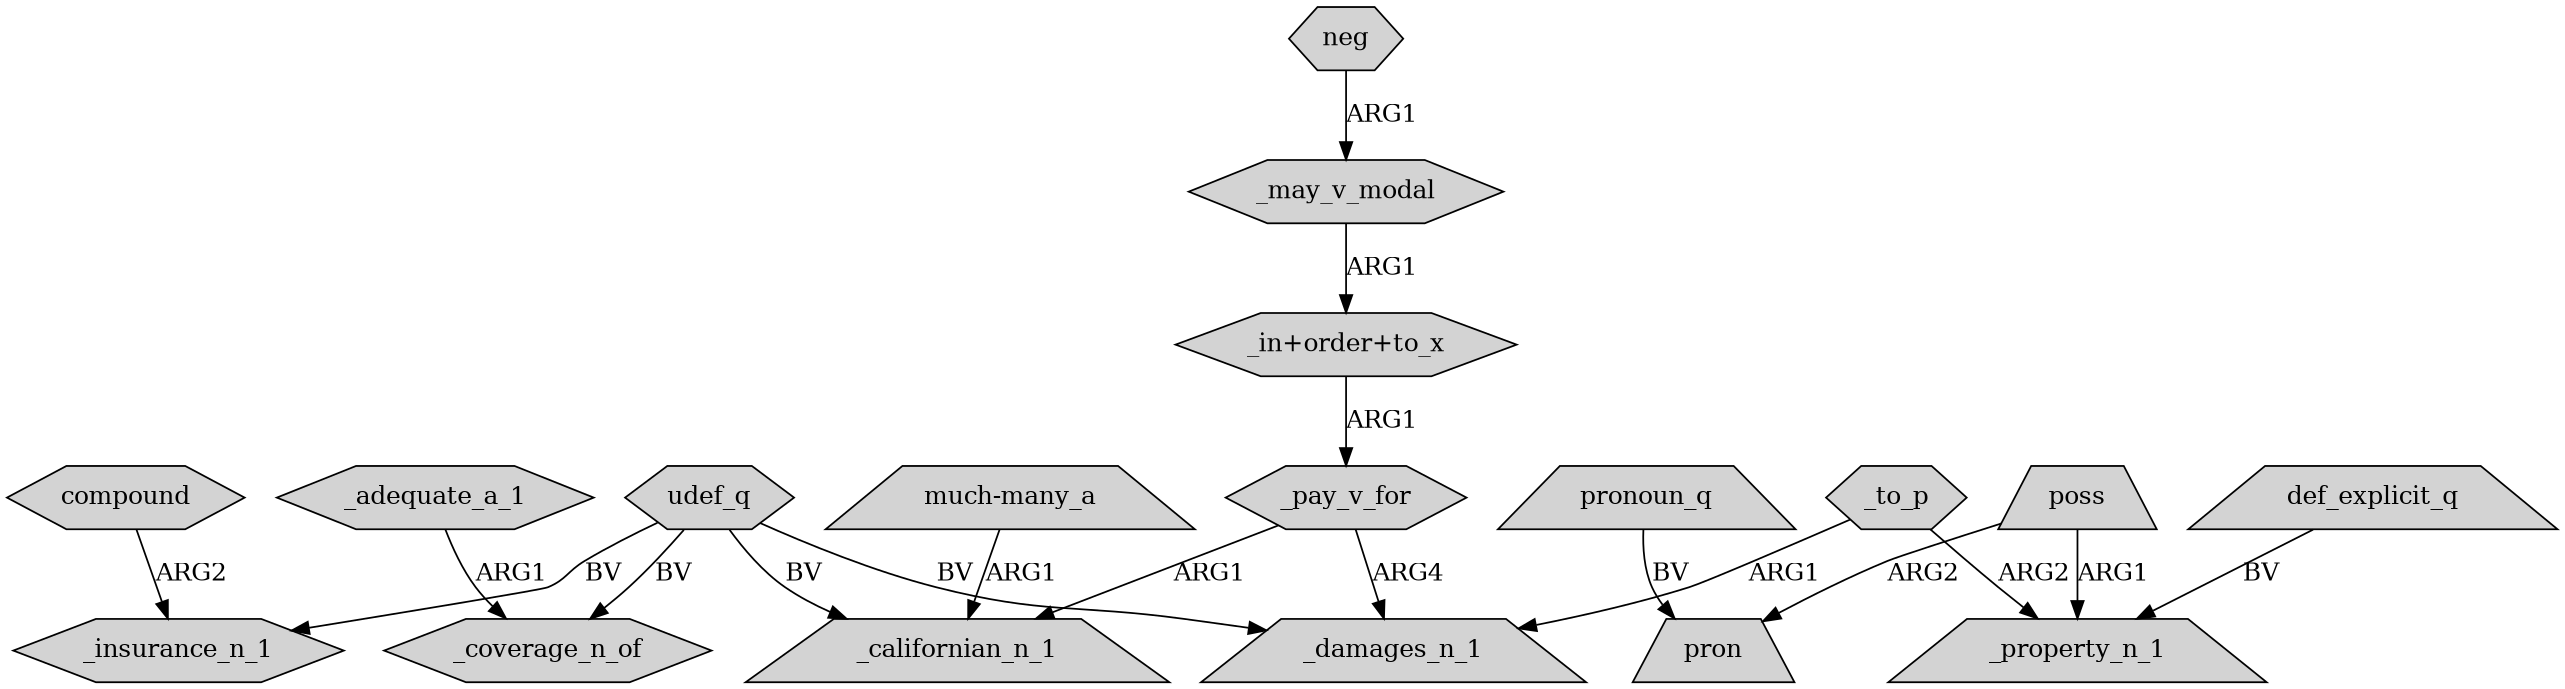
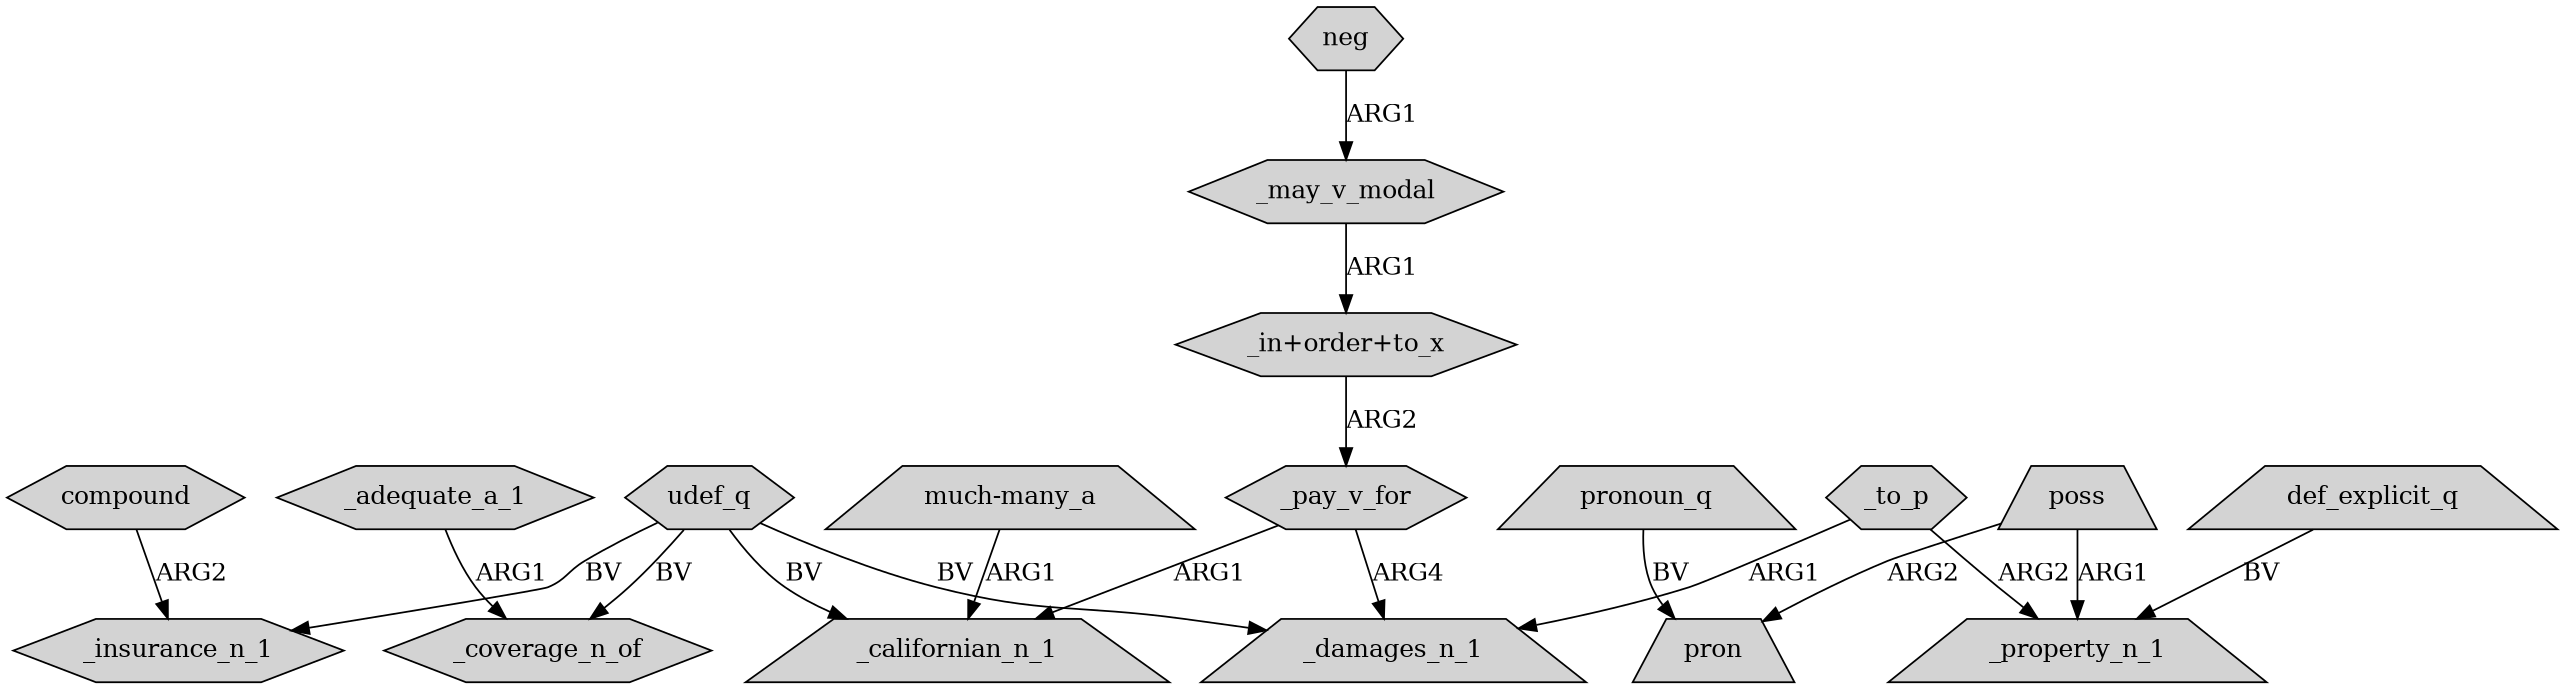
(1382, 421) -> (1382, 421)
